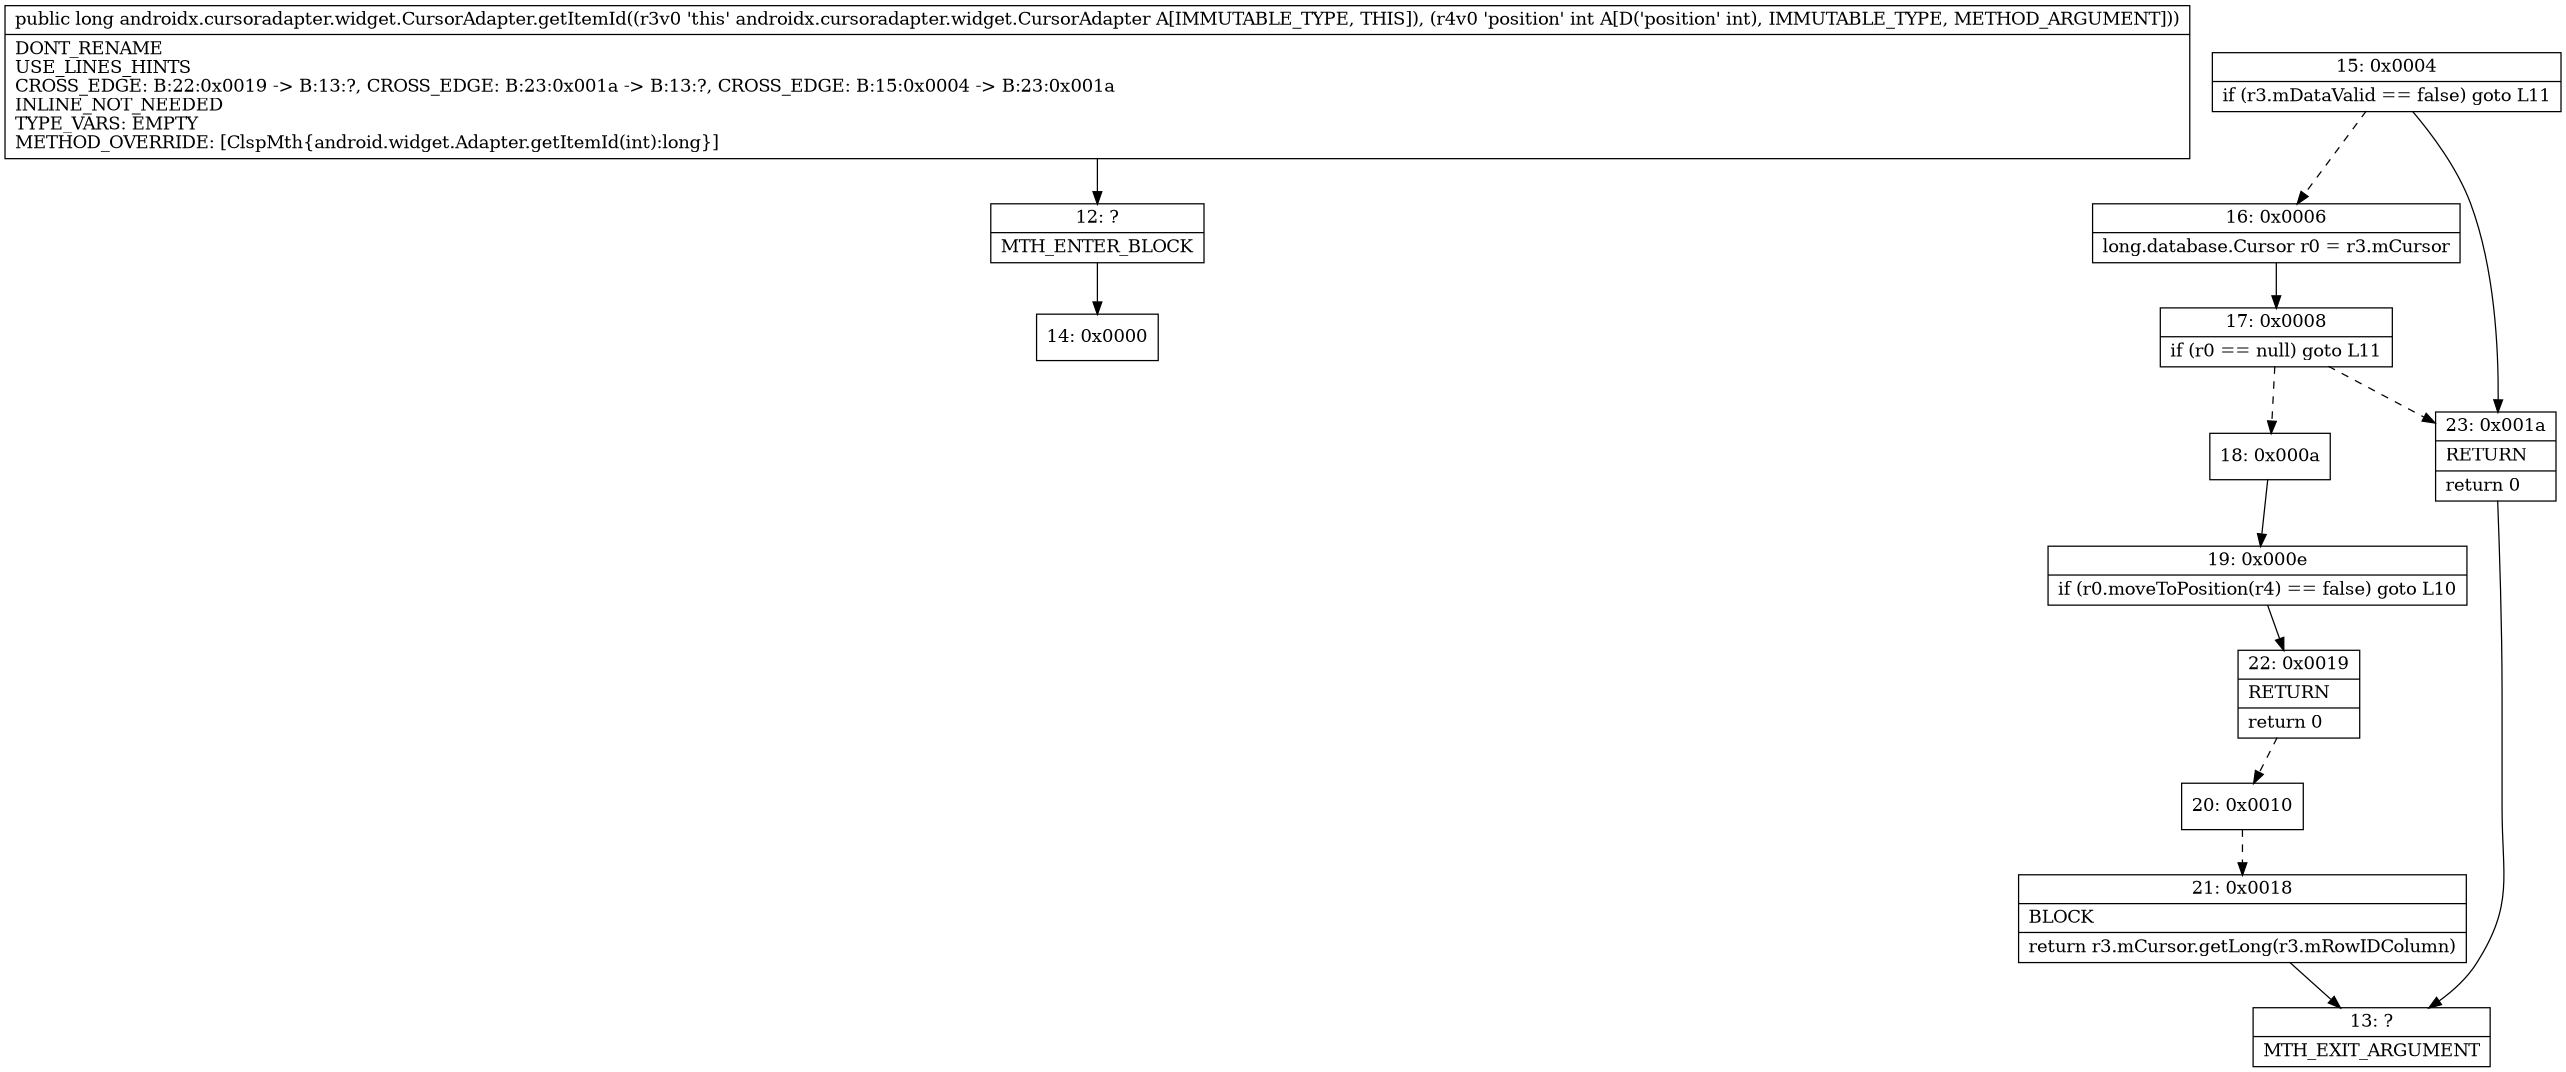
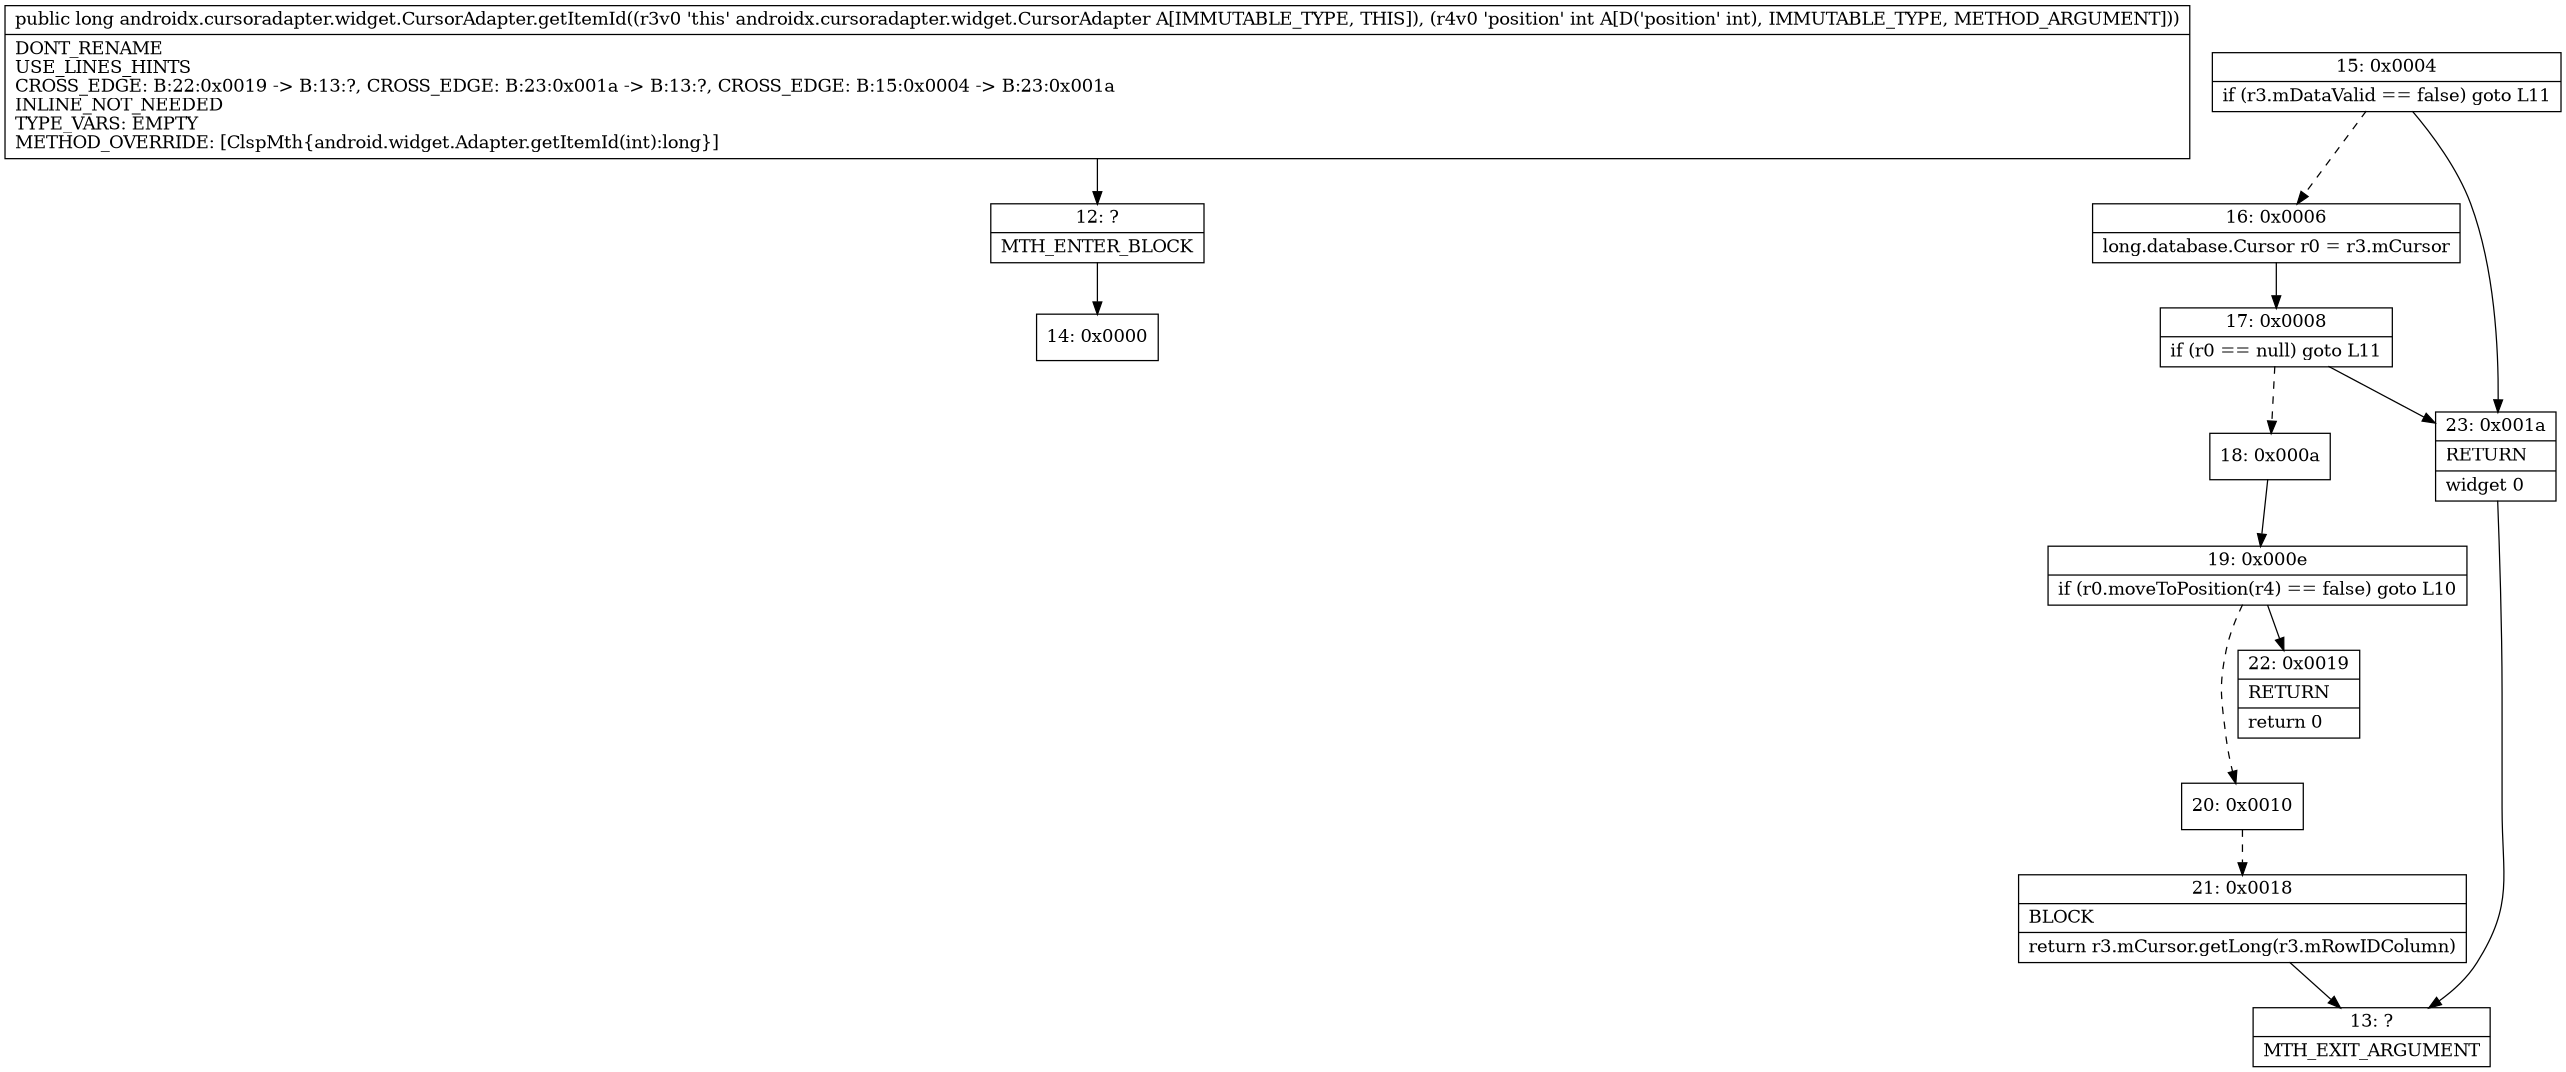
(2376, 392) -> (2376, 392)
(2483, 485) -> (2485, 485)
(2268, 755) -> (2222, 687)
